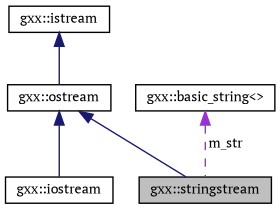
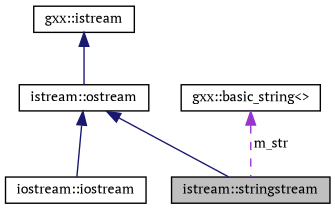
(59, 98) -> (84, 98)
(59, 190) -> (76, 190)
(205, 190) -> (251, 190)
